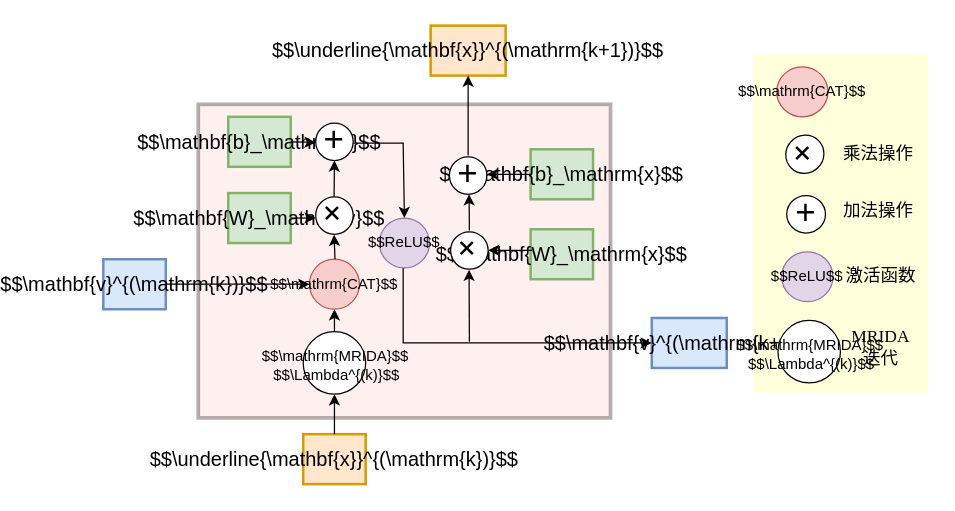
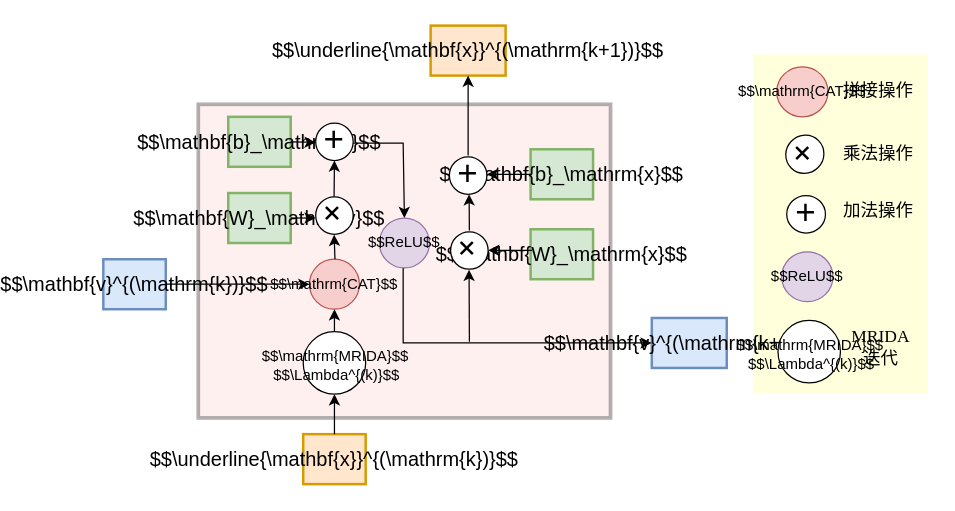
none -> (879, 92)
(881, 277) -> none
